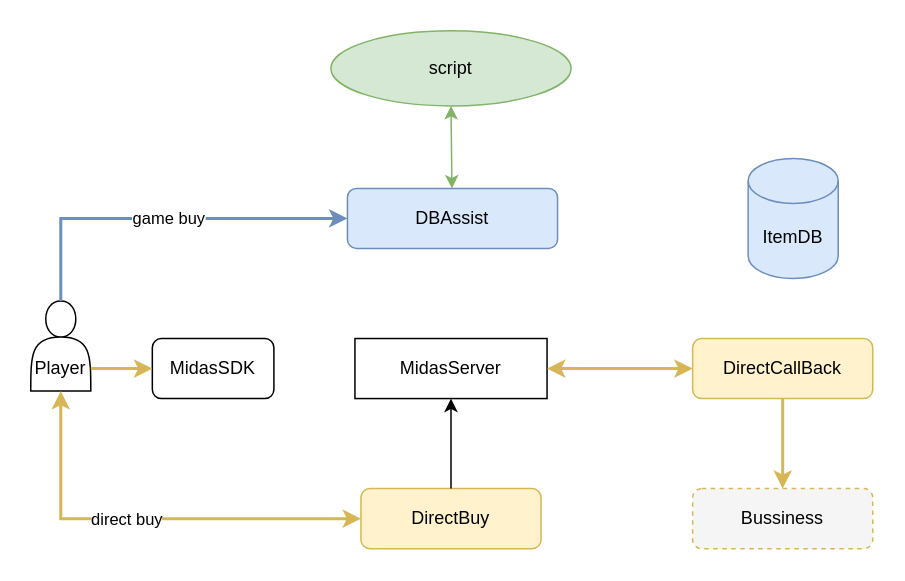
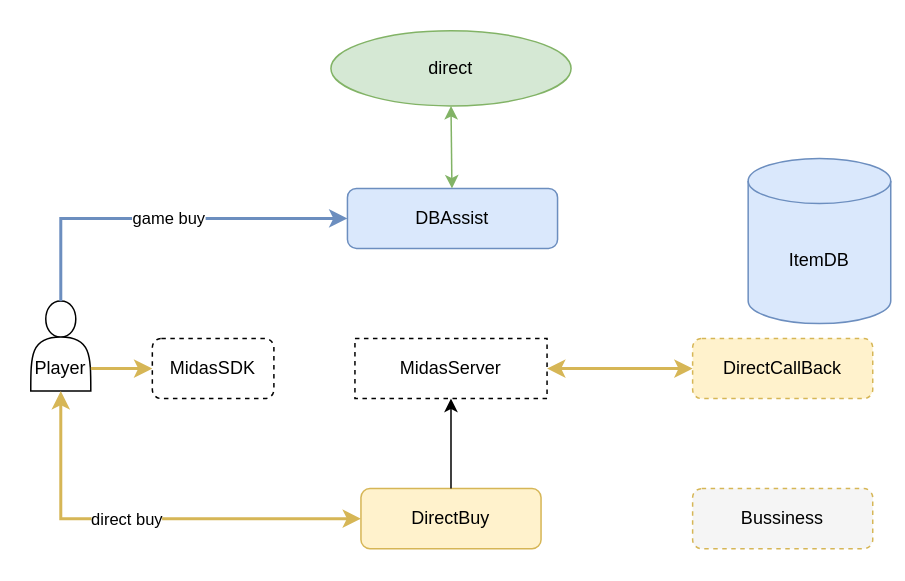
(451, 68) -> (451, 68)
(793, 218) -> (819, 241)
(213, 368) -> (213, 368)
(451, 368) -> (451, 368)
(782, 368) -> (782, 368)
(782, 437) -> none
